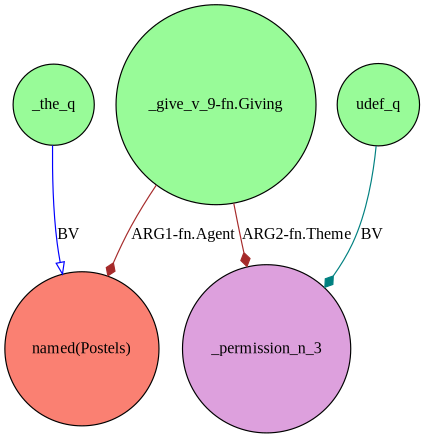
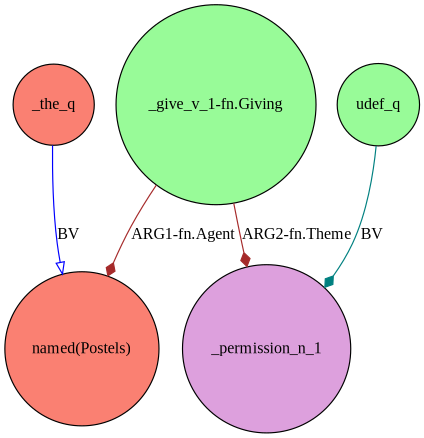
(54, 105) -> (54, 105)
(216, 105) -> (216, 105)
(267, 349) -> (267, 349)
